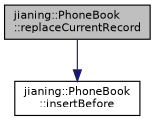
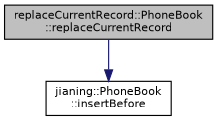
(77, 22) -> (109, 22)
